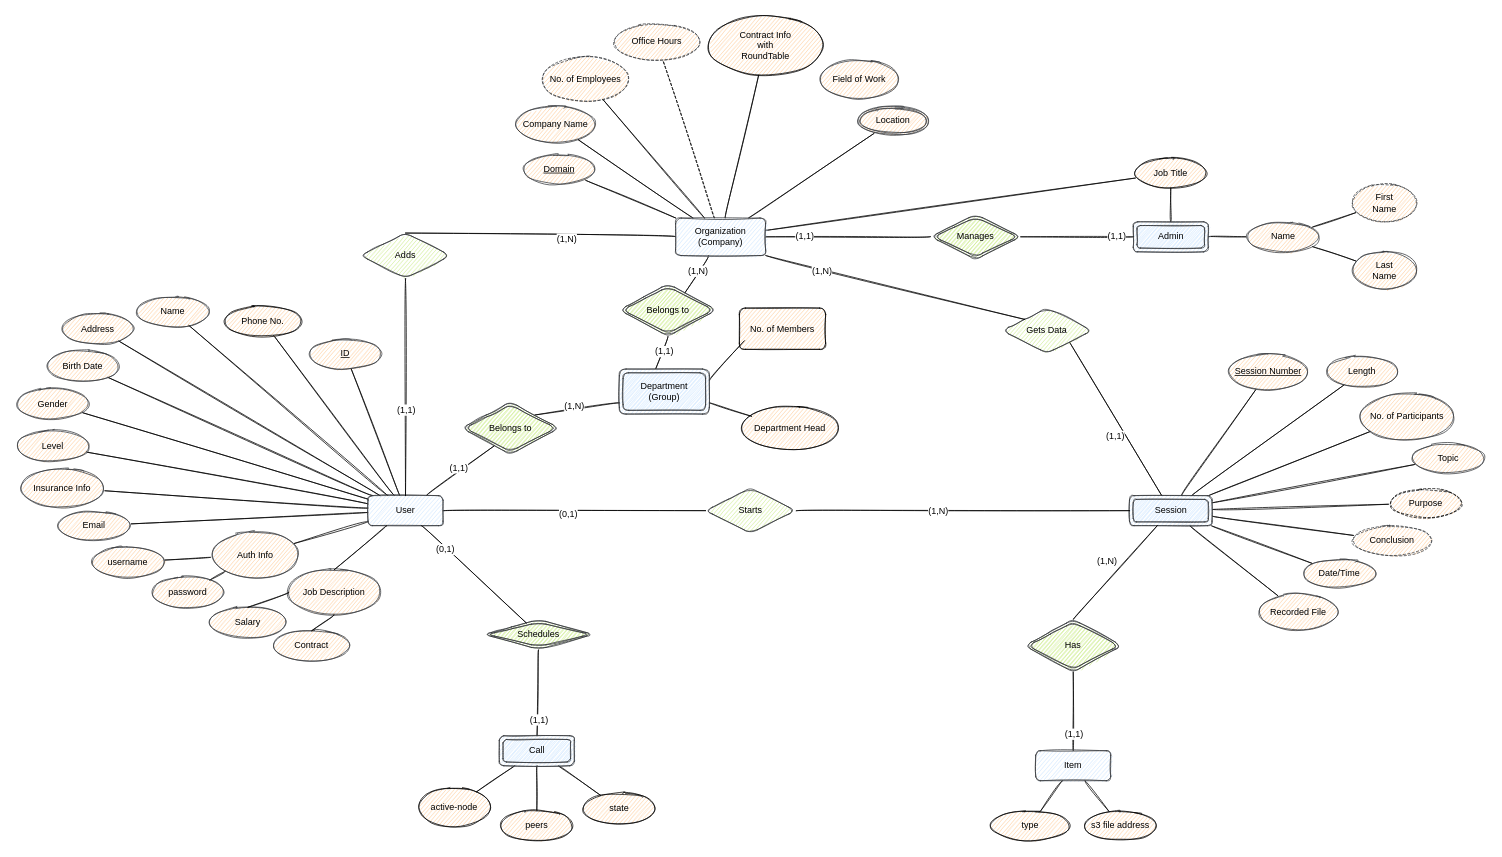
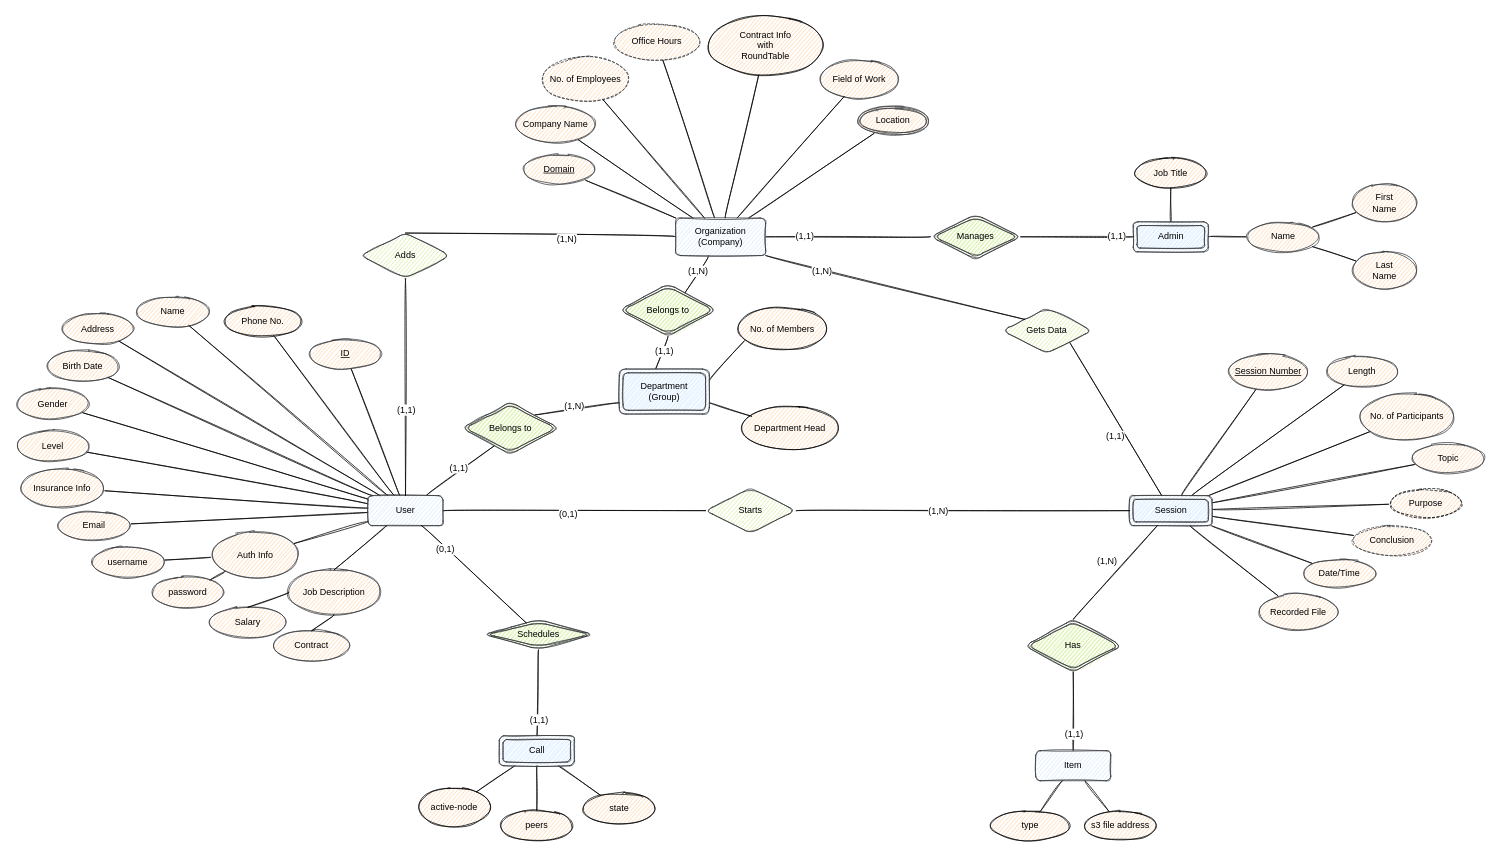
(688, 138) -> (688, 138)
(1384, 203) -> (1384, 203)
(952, 204) -> (791, 156)
(782, 329) -> (782, 329)
